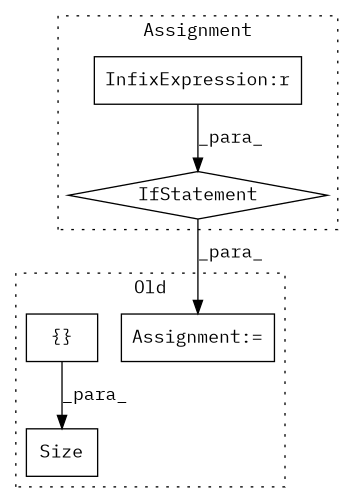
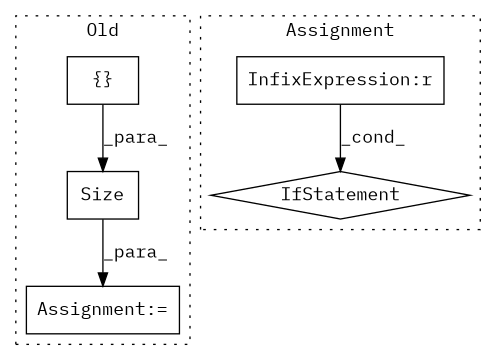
(231, 138) -> (373, 138)
(198, 260) -> (103, 246)
